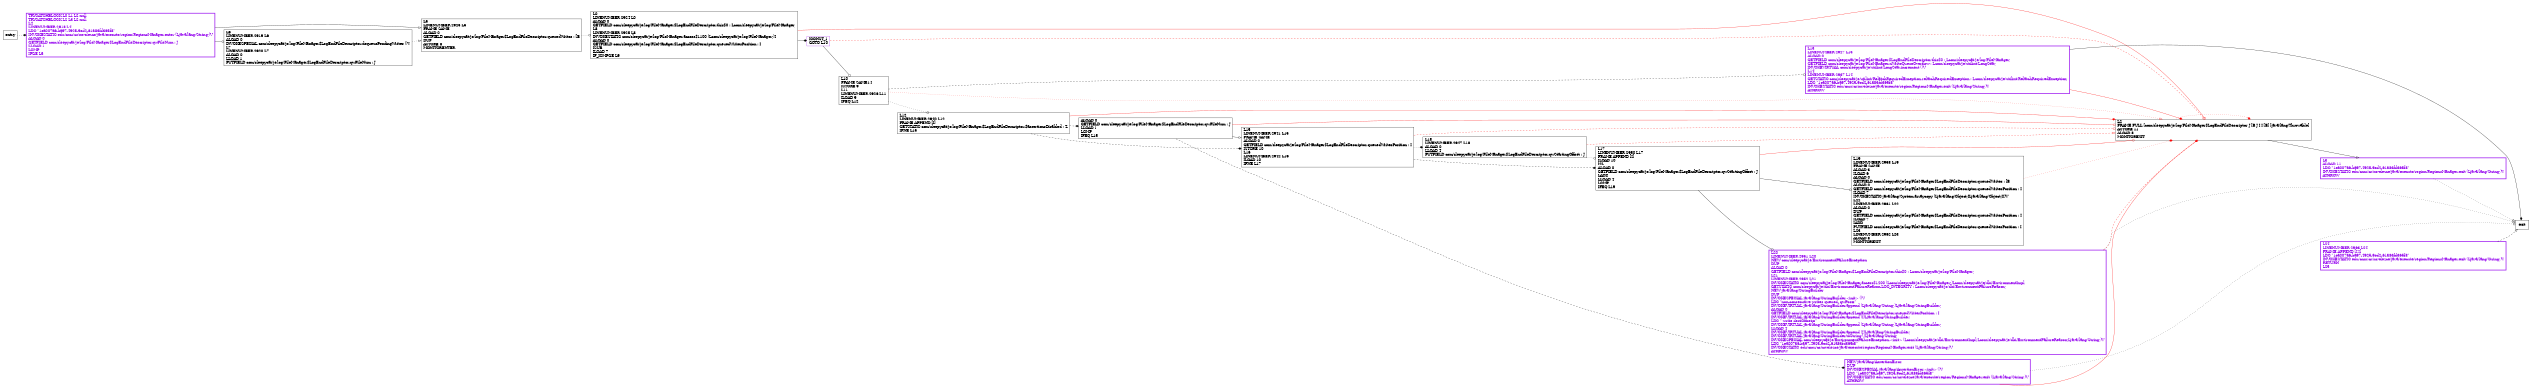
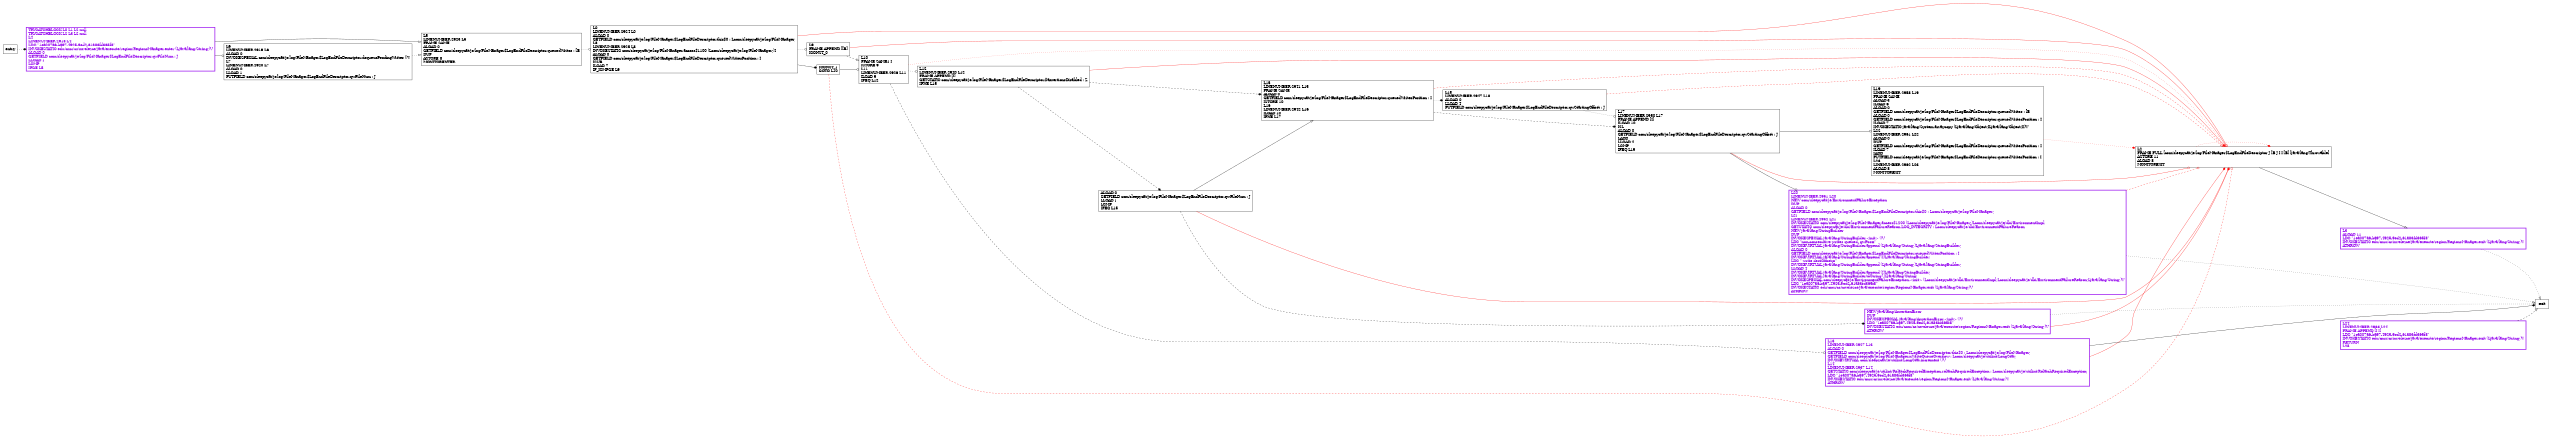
(818, 41) -> (828, 69)
none -> (828, 49)
